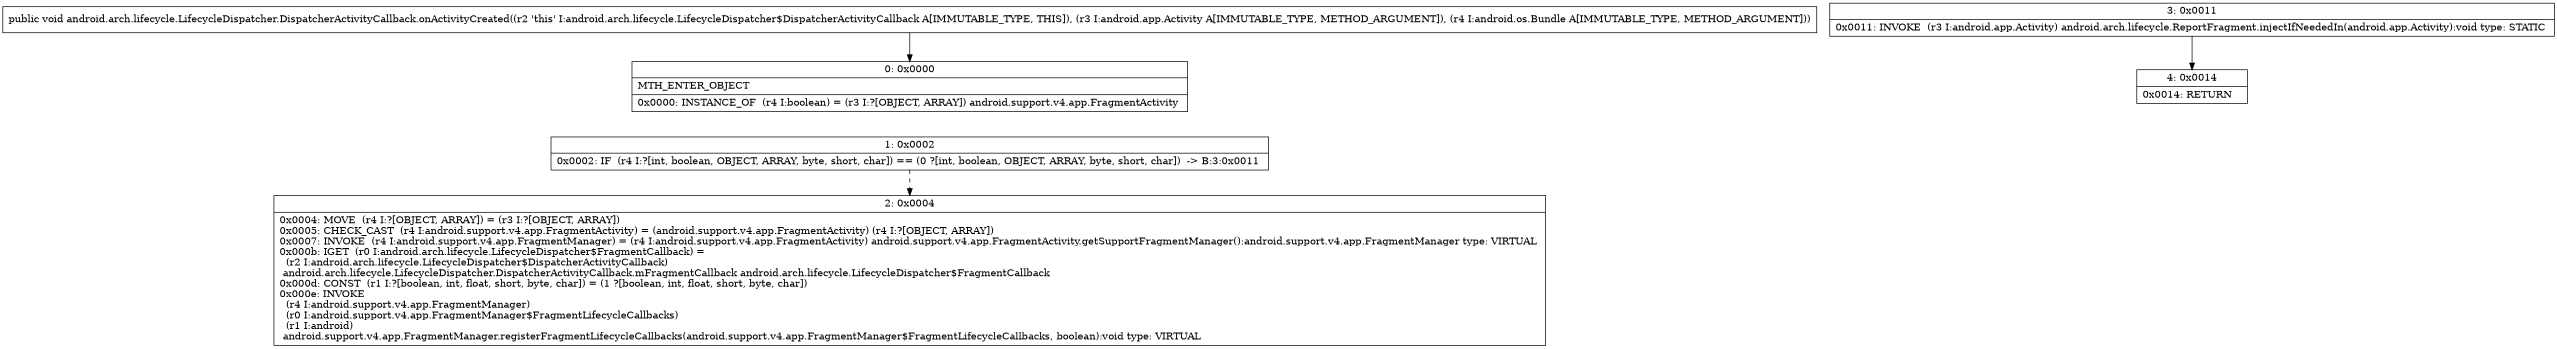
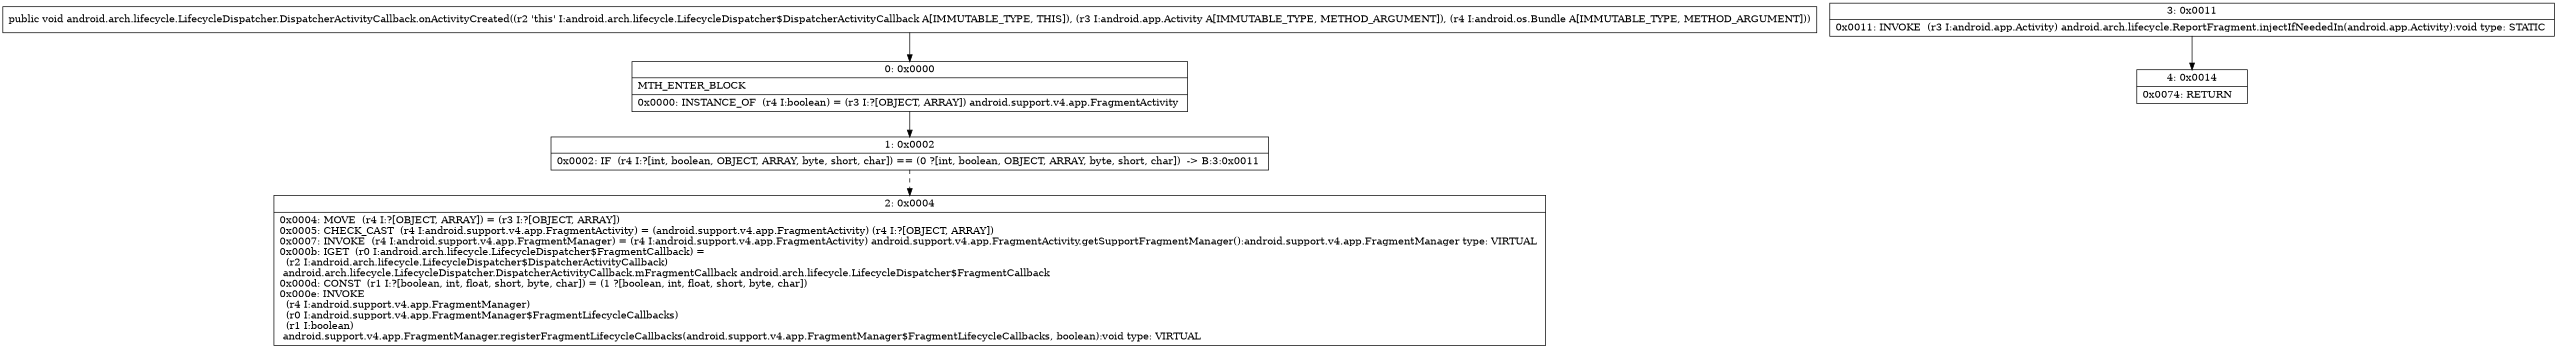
(694, 86) -> (692, 86)
(2192, 95) -> (2192, 95)
none -> (910, 121)
(317, 326) -> (317, 326)
